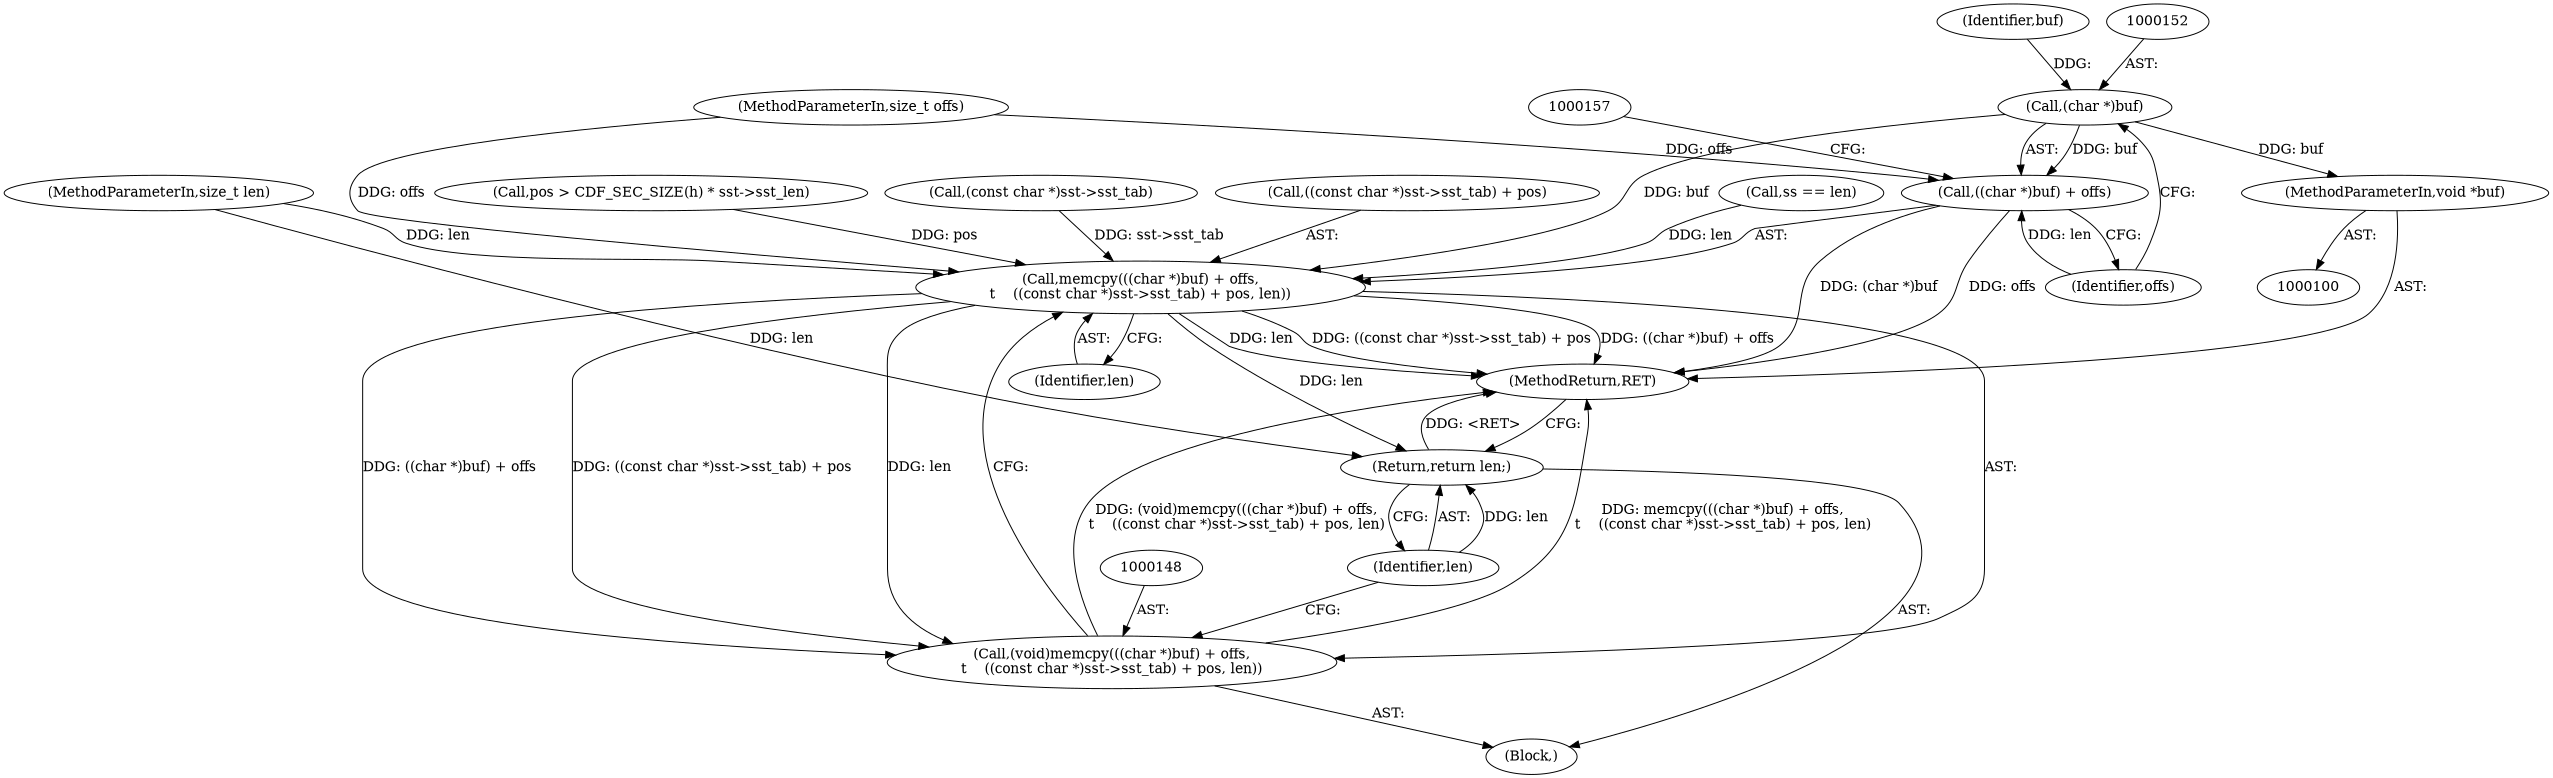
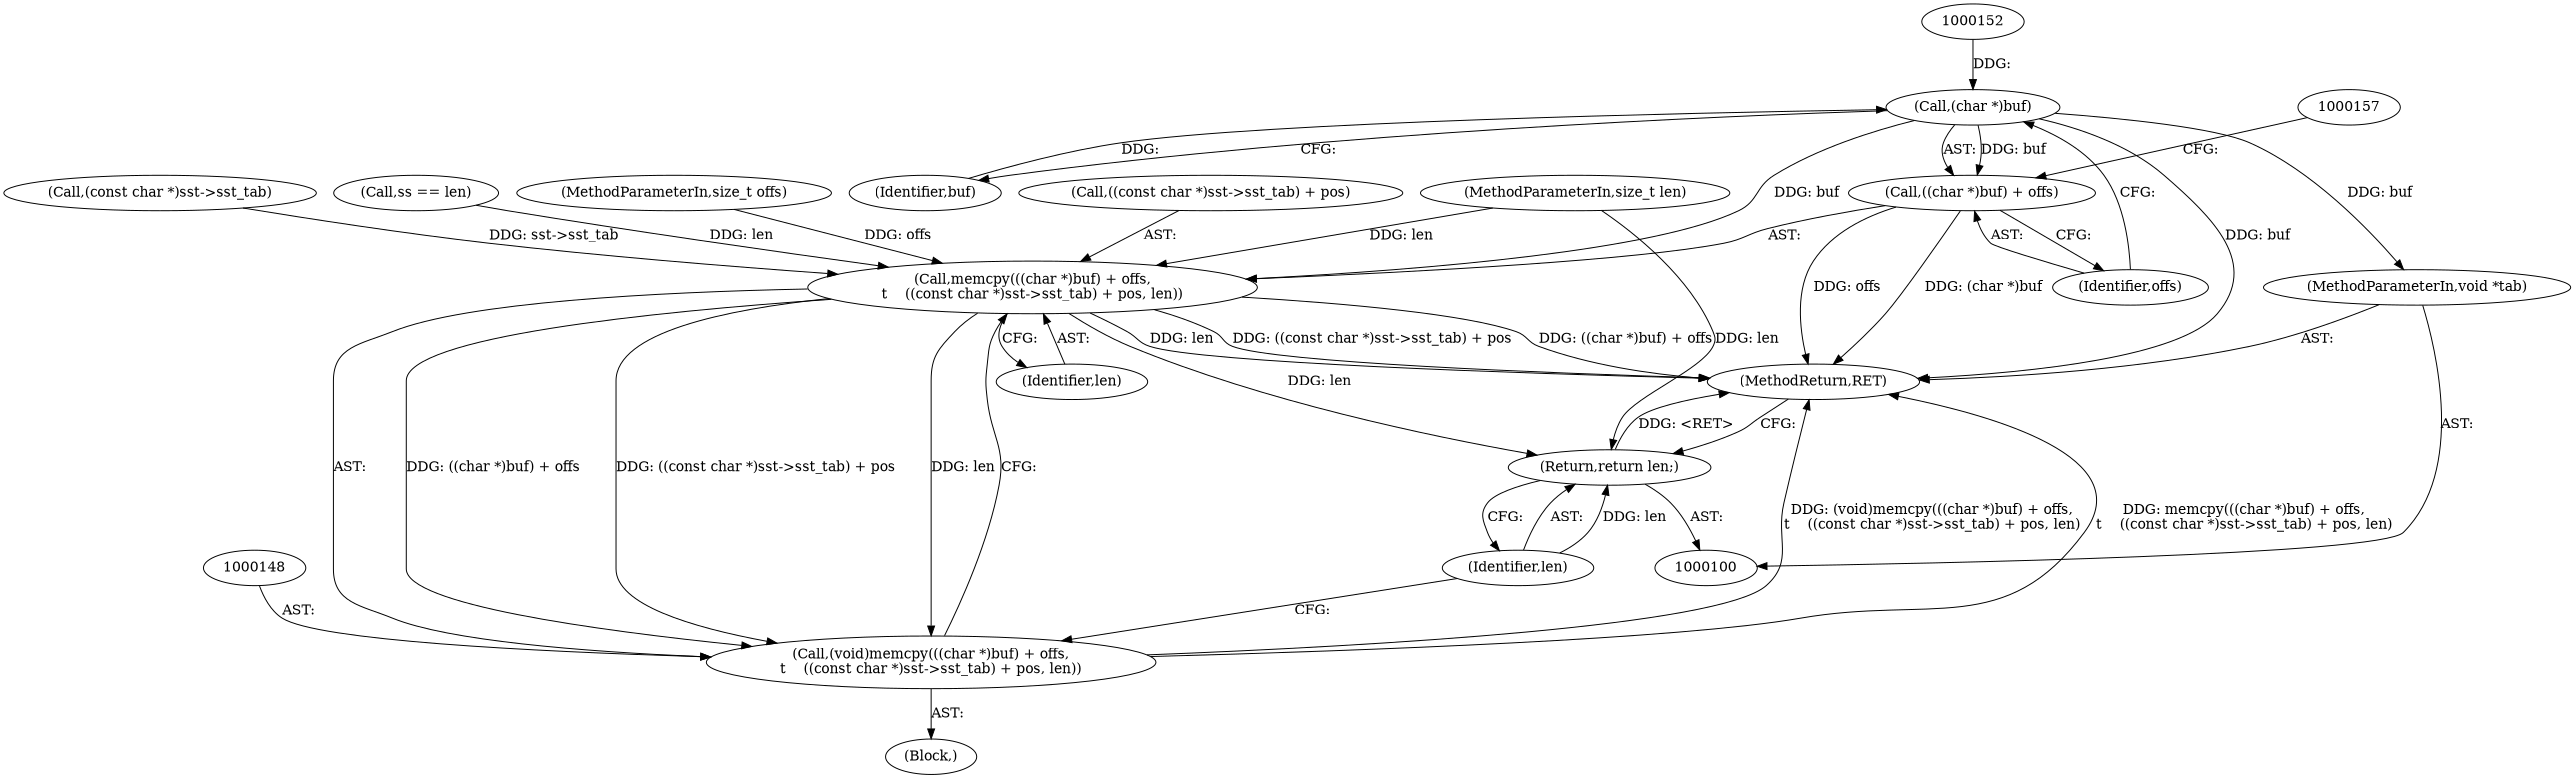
(2144, 64) -> (1994, 64)
none -> (1437, 134)
(1462, 141) -> none
(651, 193) -> none
(2395, 193) -> (2417, 287)
(2060, 236) -> (2009, 236)
none -> (2219, 311)
(1921, 549) -> (1675, 508)
